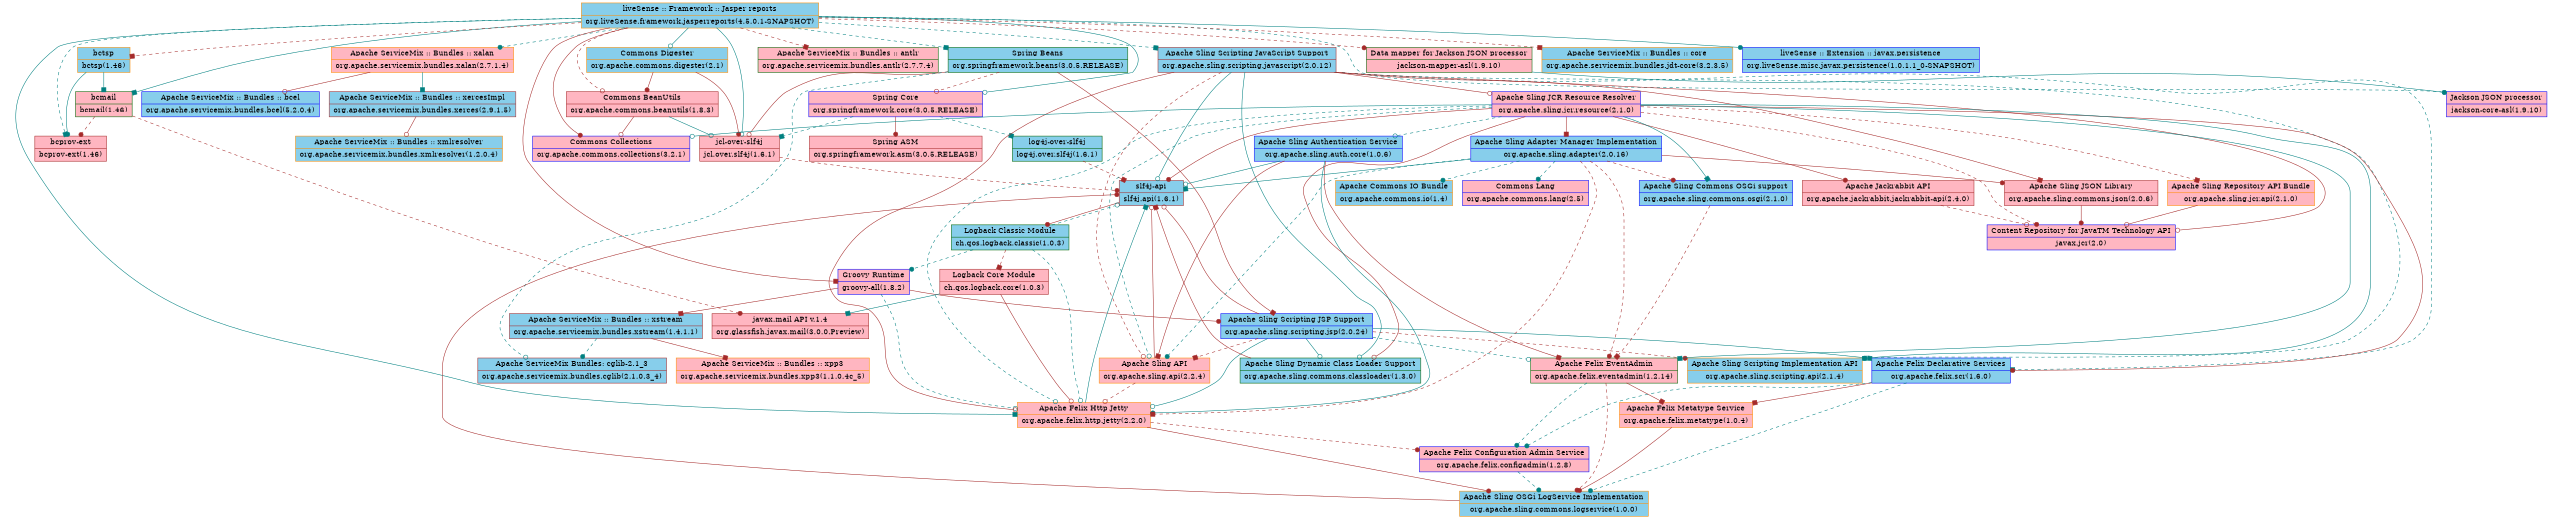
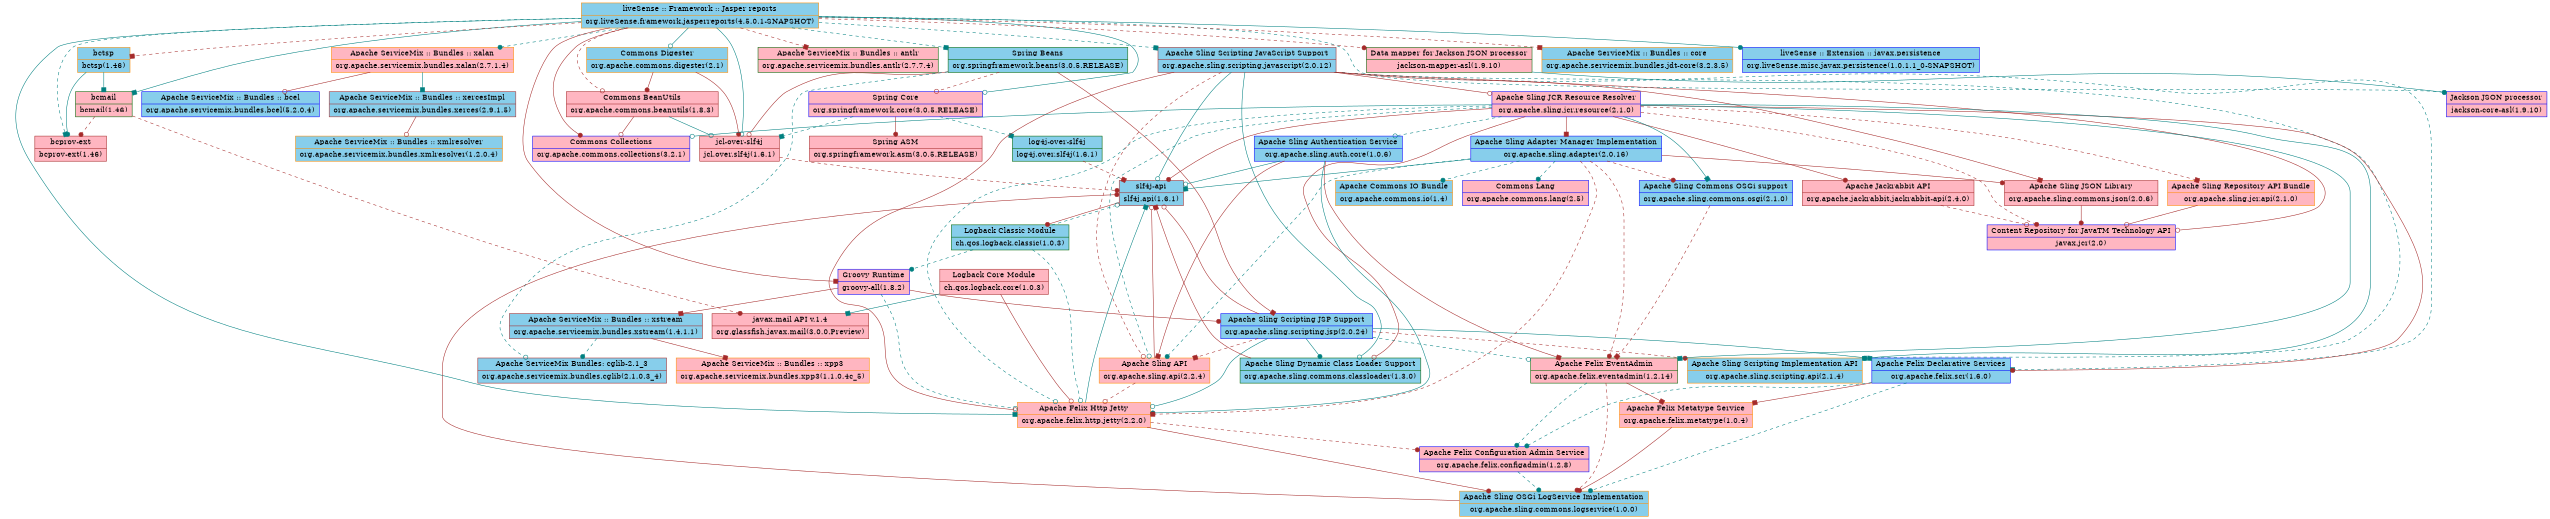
(1003, 257) -> none
(1312, 347) -> (1312, 347)
